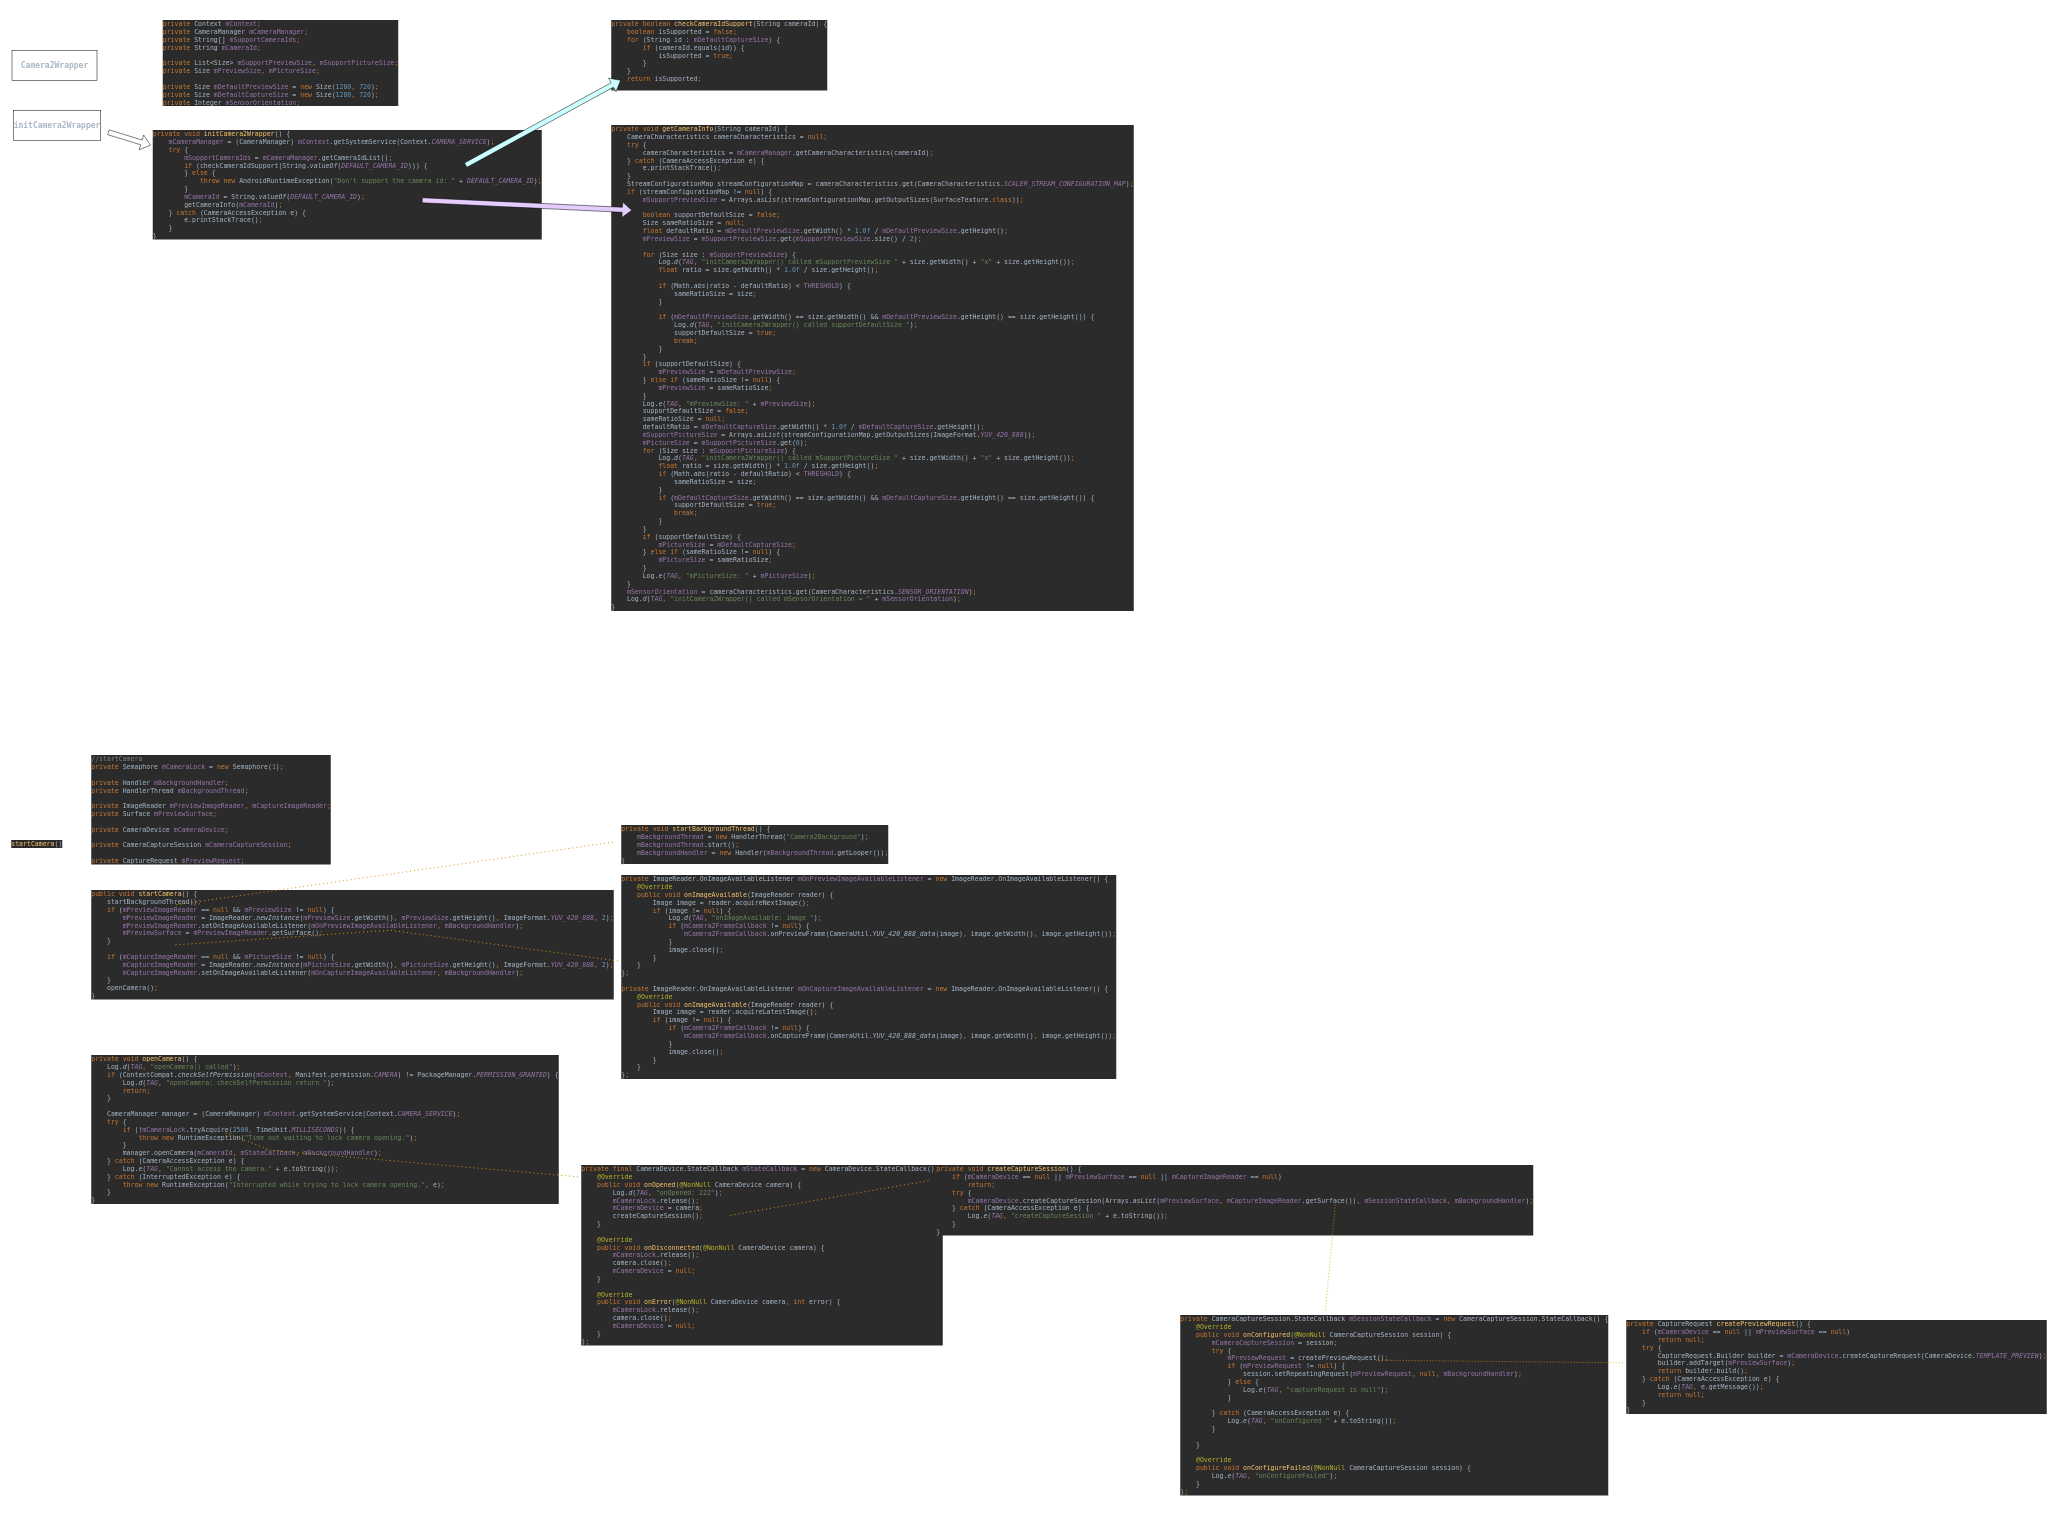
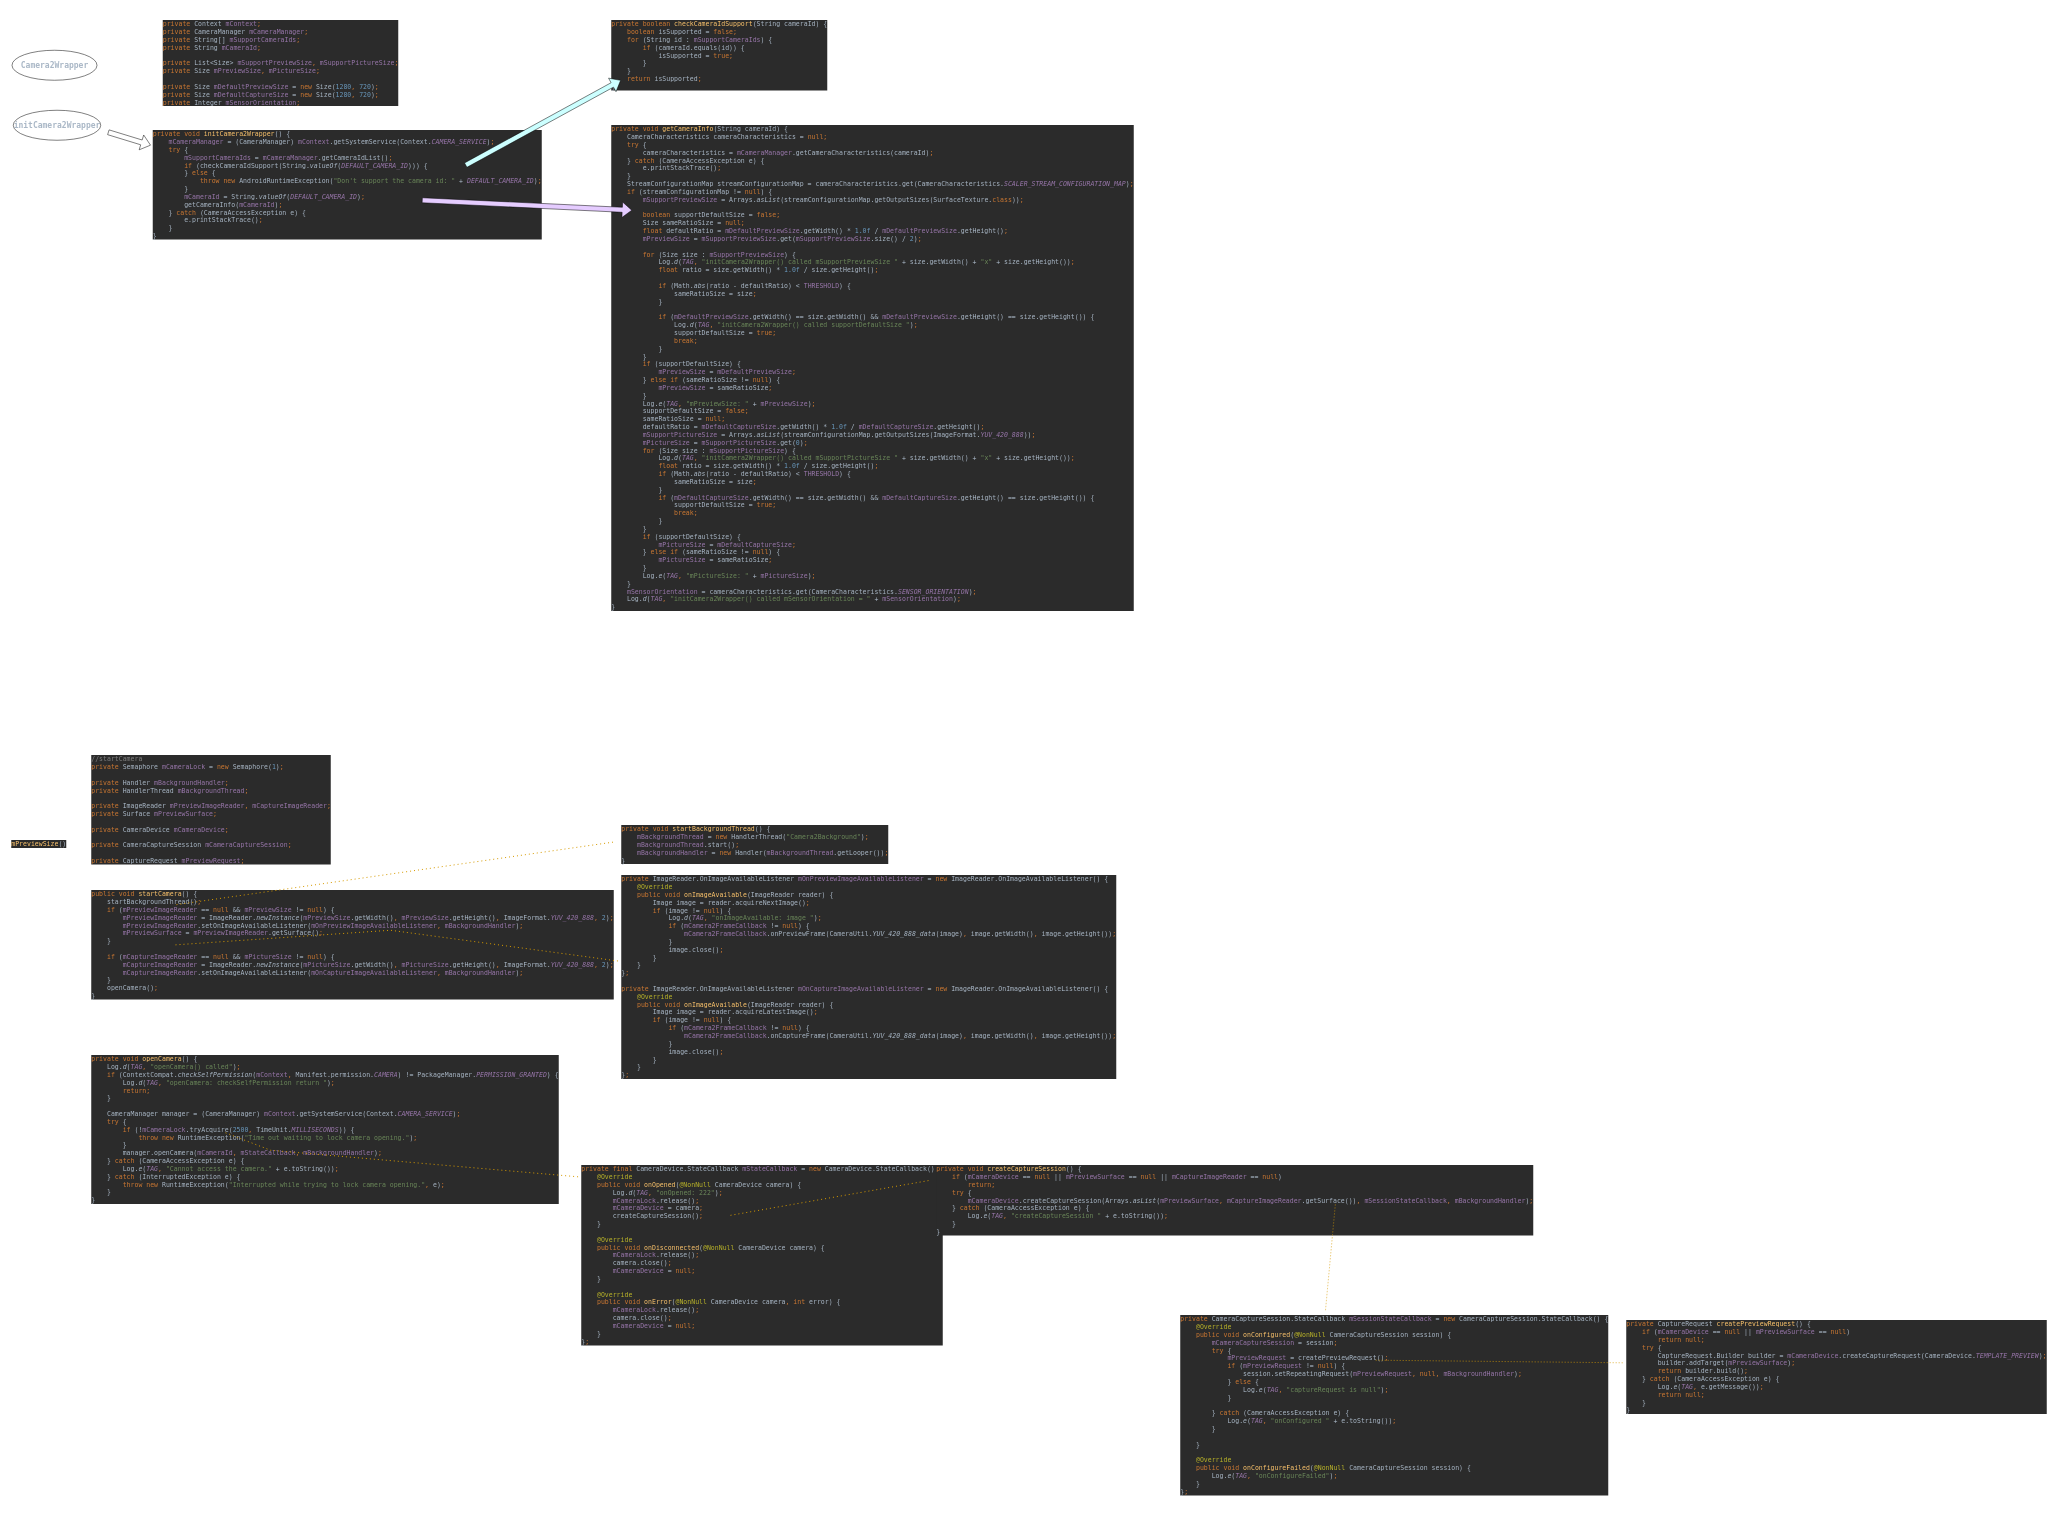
(698, 46) -> (698, 46)
(54, 65) -> (54, 65)
(57, 125) -> (57, 125)
(33, 837) -> (33, 837)
